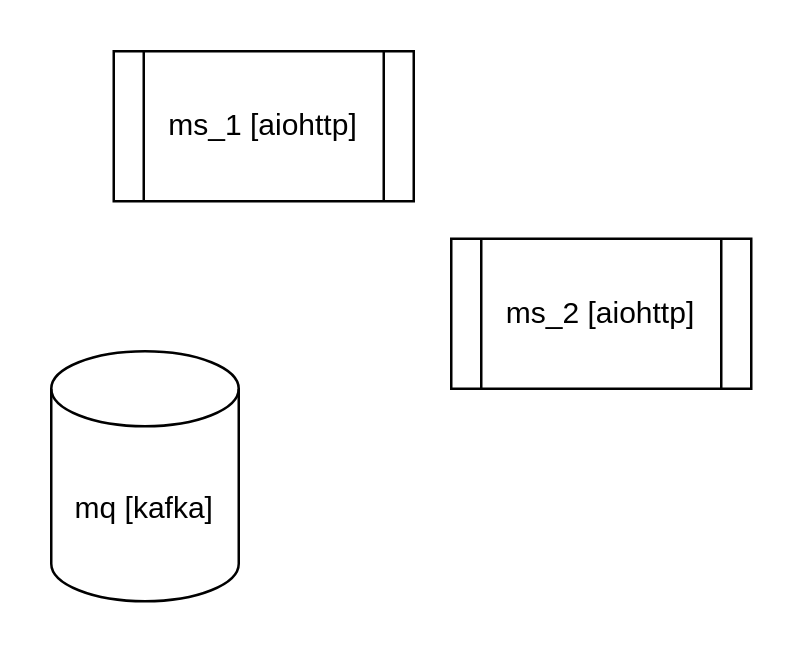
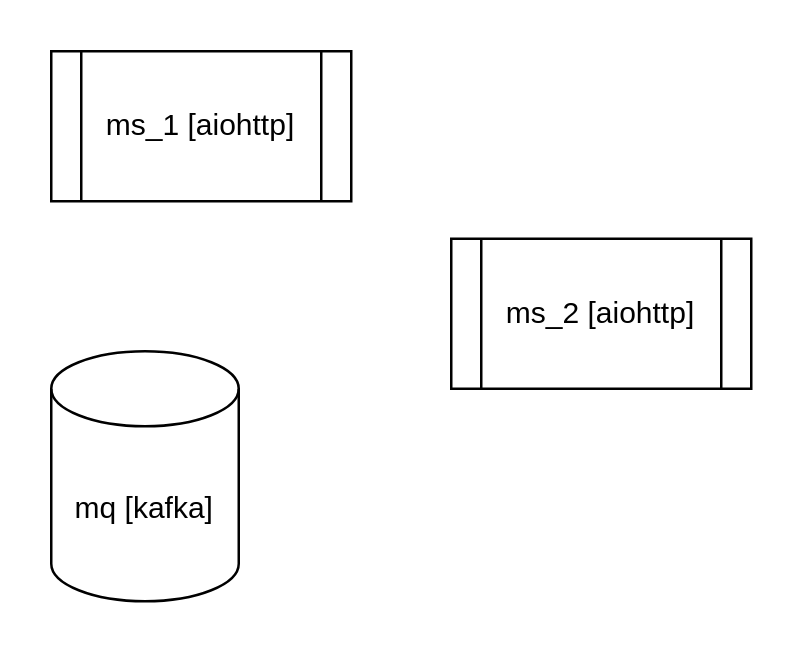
(264, 126) -> (201, 126)
